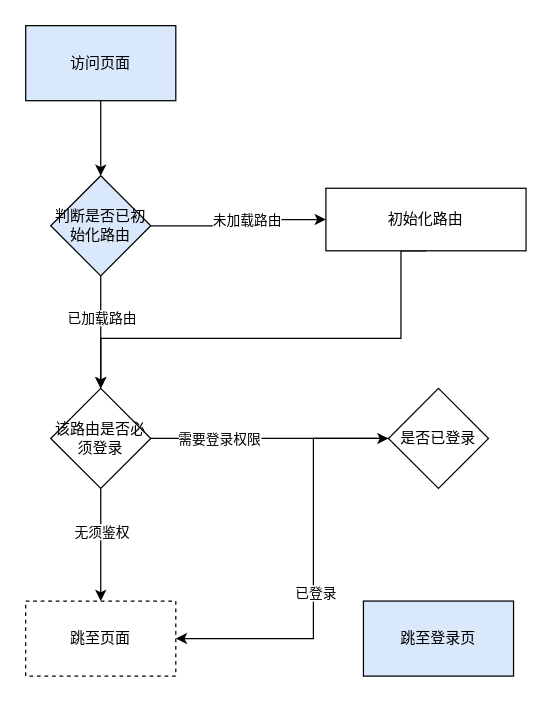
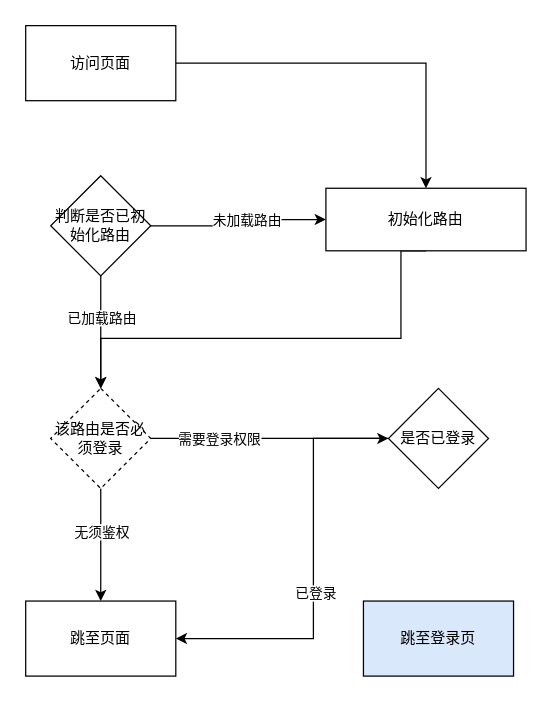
(101, 63) -> (101, 63)
(101, 134) -> (359, 63)
(101, 226) -> (101, 226)
(101, 438) -> (101, 438)
(101, 638) -> (101, 638)
